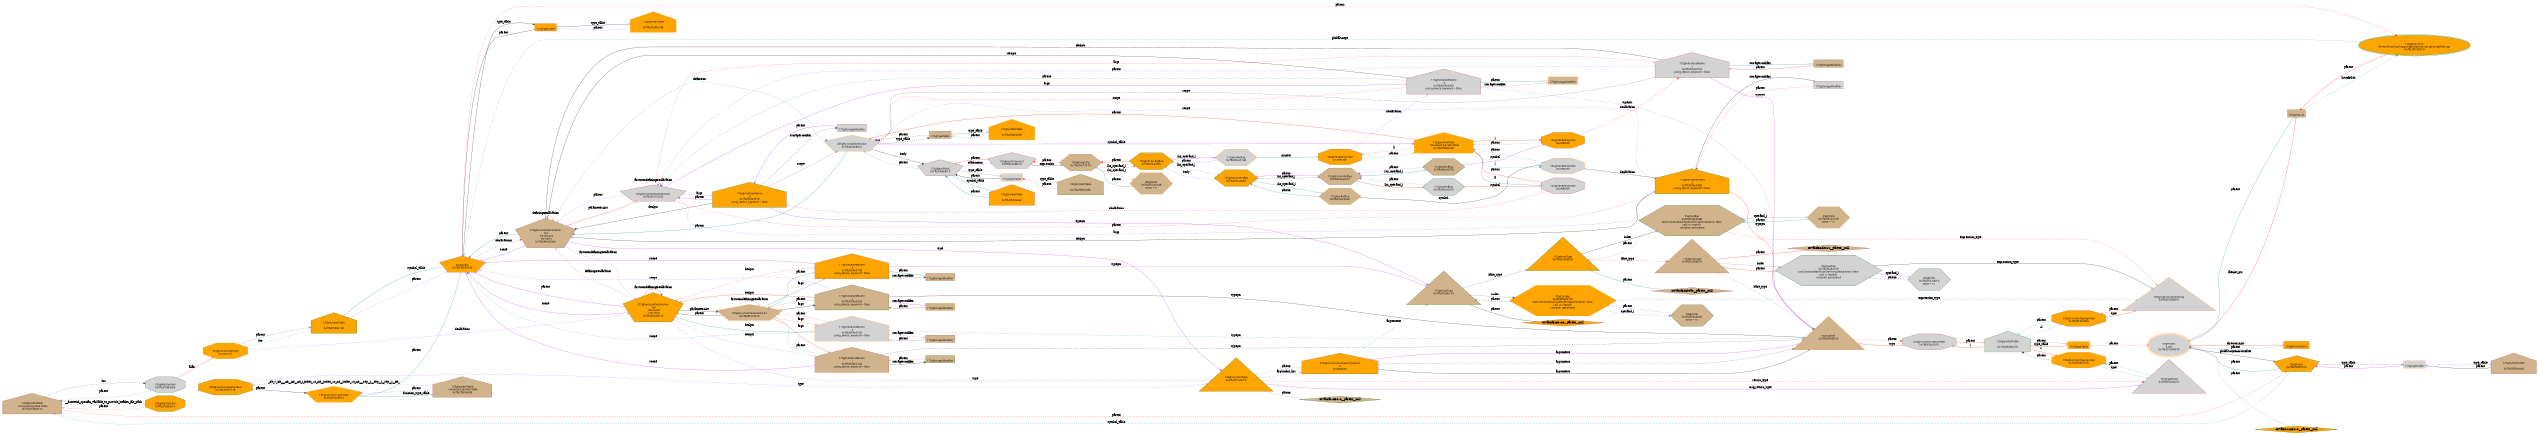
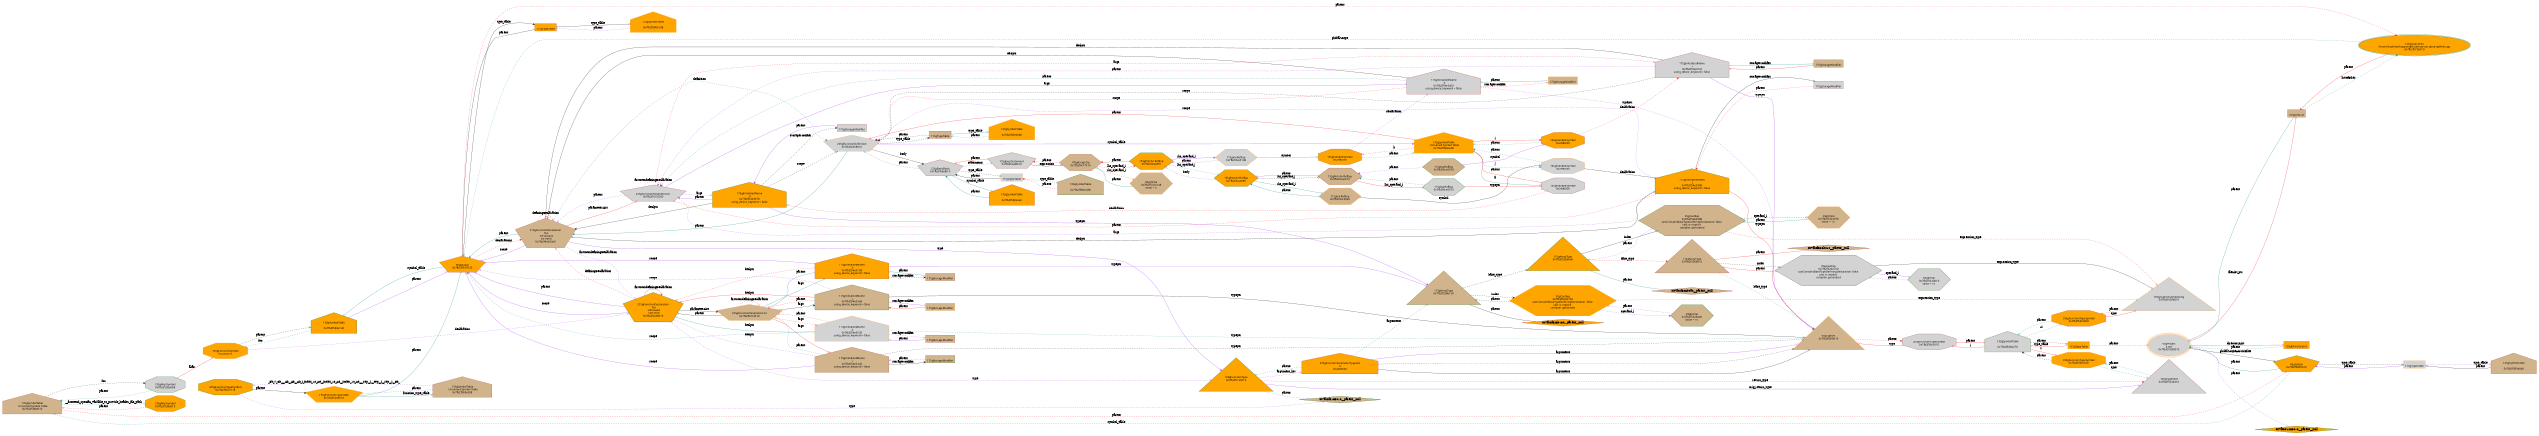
(1393, 174) -> none
(1495, 185) -> (1495, 185)
(397, 295) -> (397, 295)
(727, 383) -> (779, 408)
